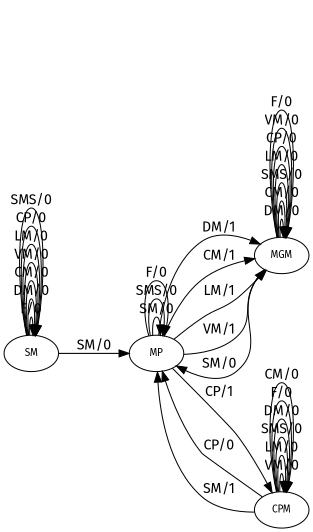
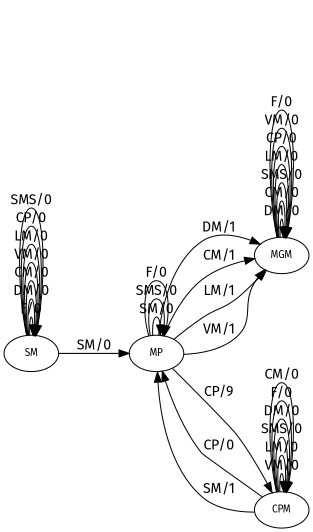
(250, 347) -> none
(219, 392) -> (219, 392)
